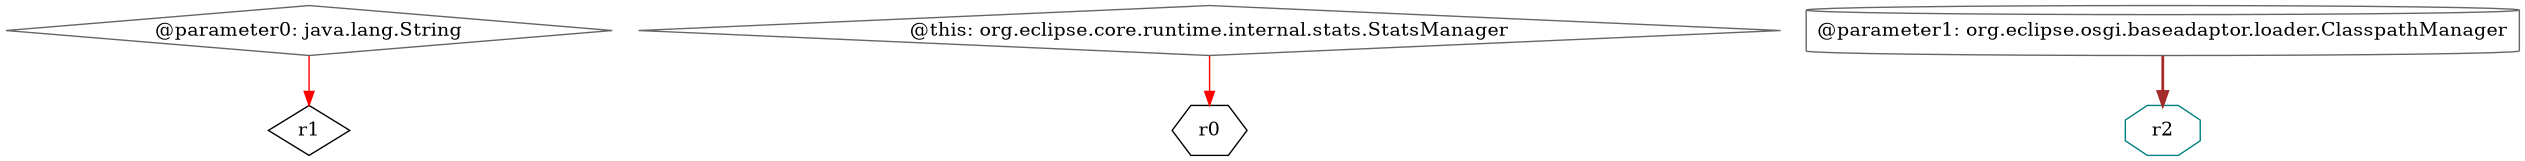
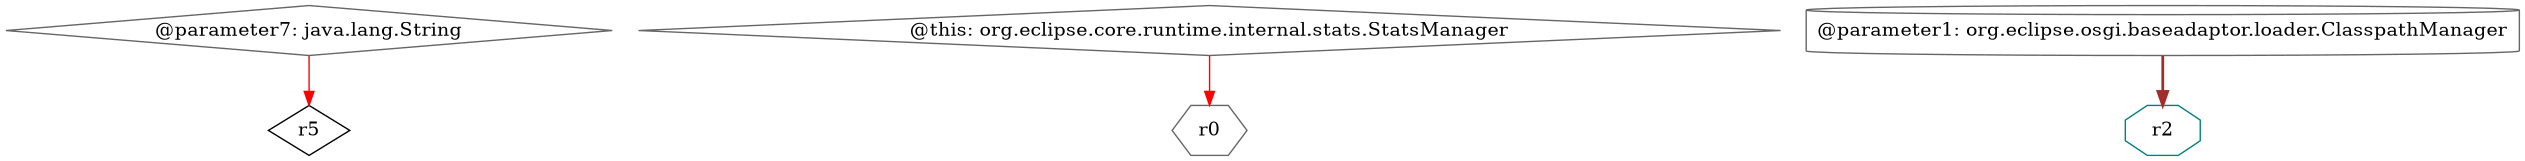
(309, 31) -> (309, 31)
(309, 130) -> (309, 130)
(1210, 130) -> (1210, 130)
